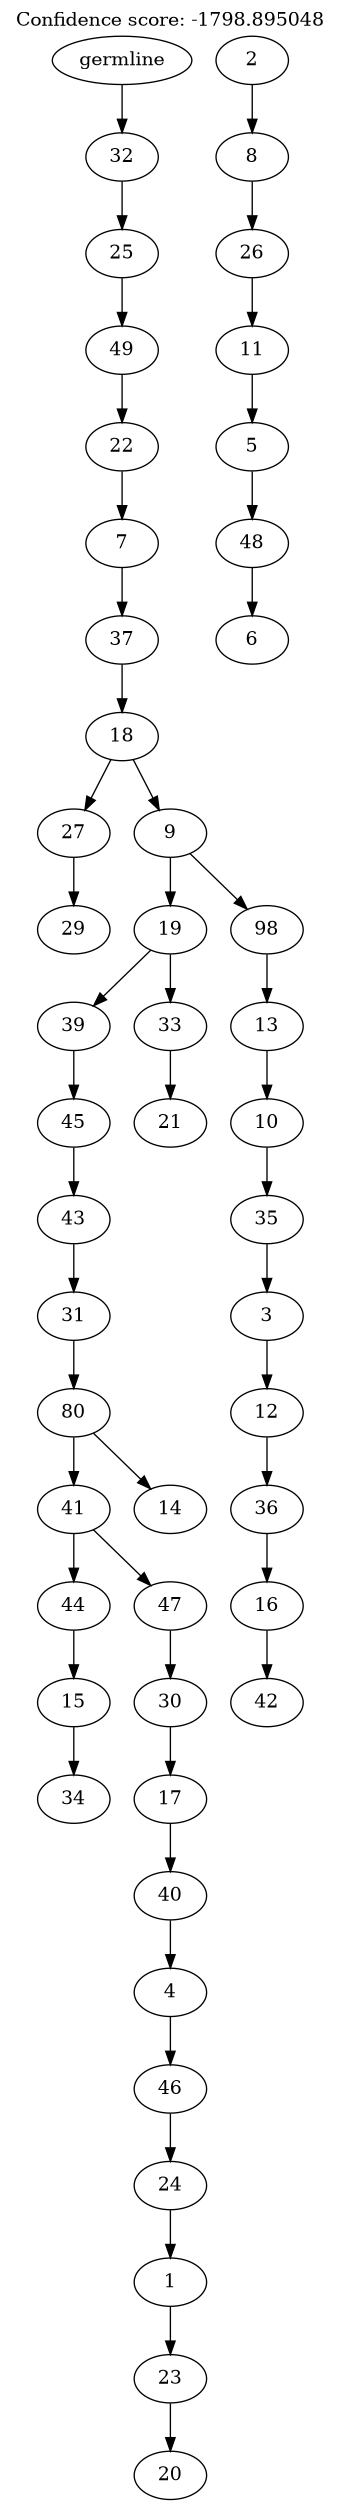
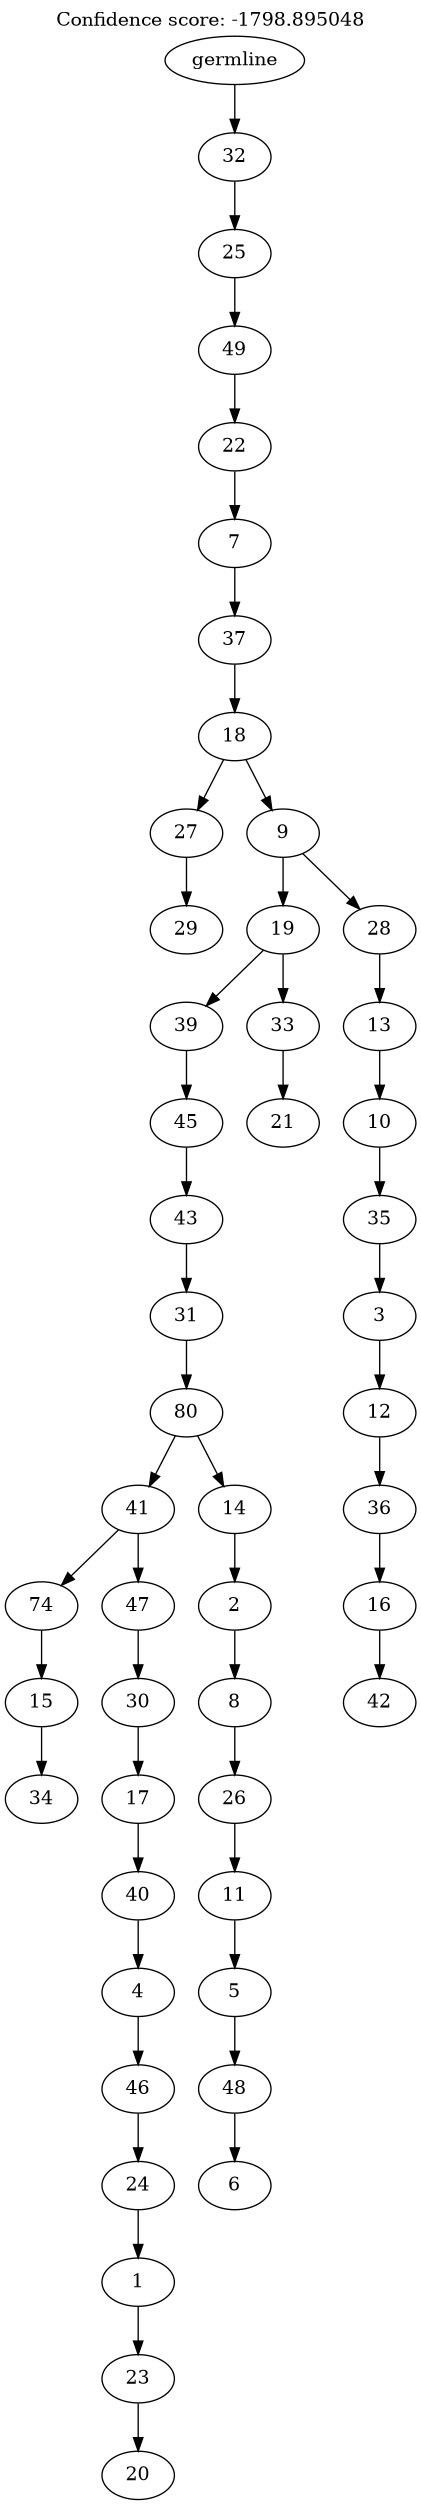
(267, 930) -> (380, 930)
none -> (235, 1551)
(74, 1606) -> (42, 1606)
